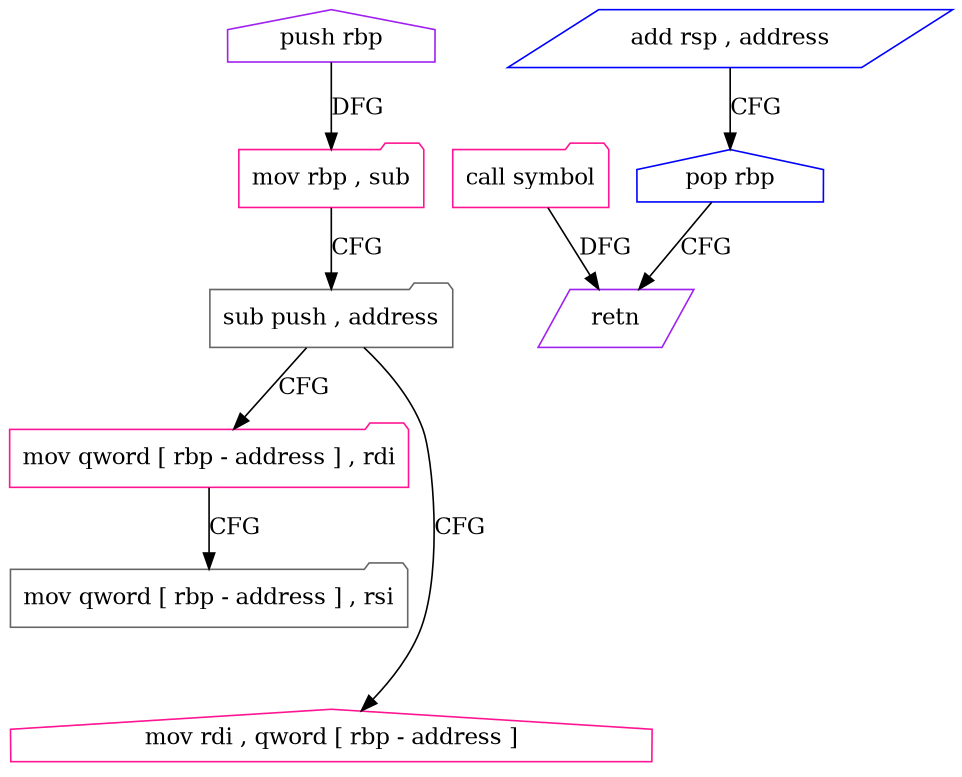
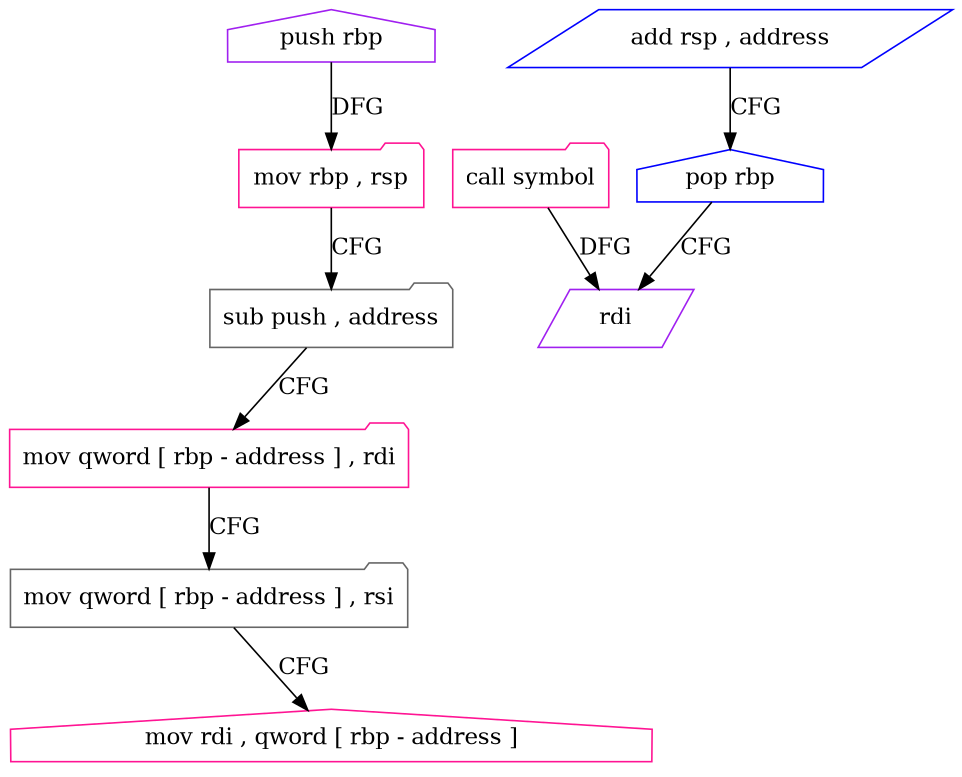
(331, 179) -> (331, 179)
(616, 318) -> (616, 318)
(434, 521) -> (265, 663)
